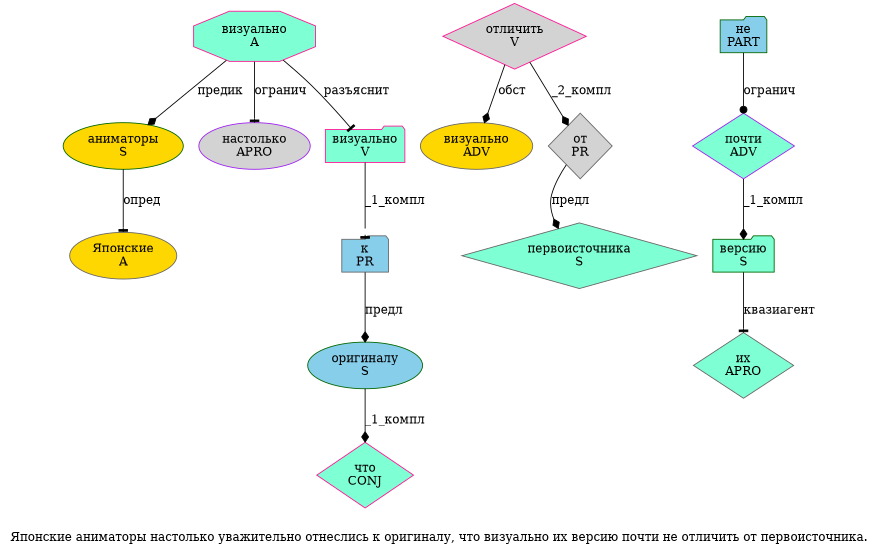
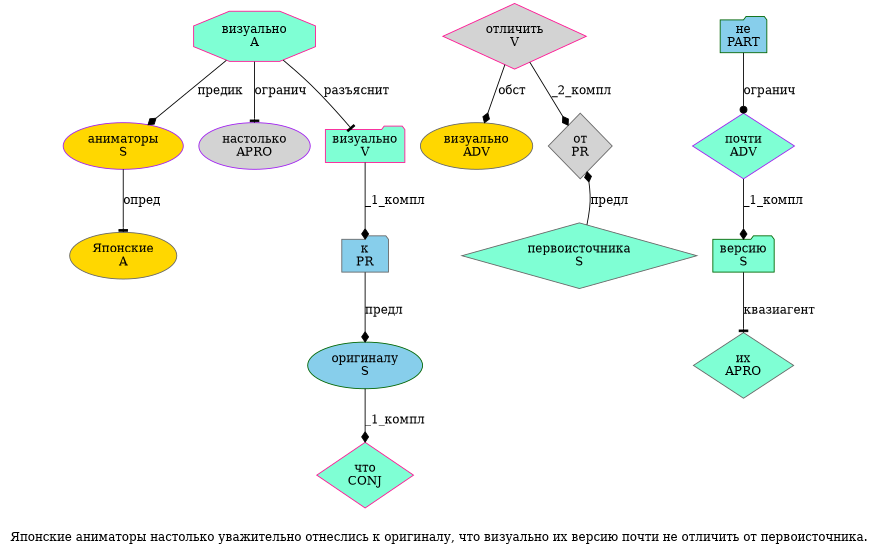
(123, 146) -> (123, 146)
(553, 191) -> (590, 204)
(365, 196) -> (365, 196)
